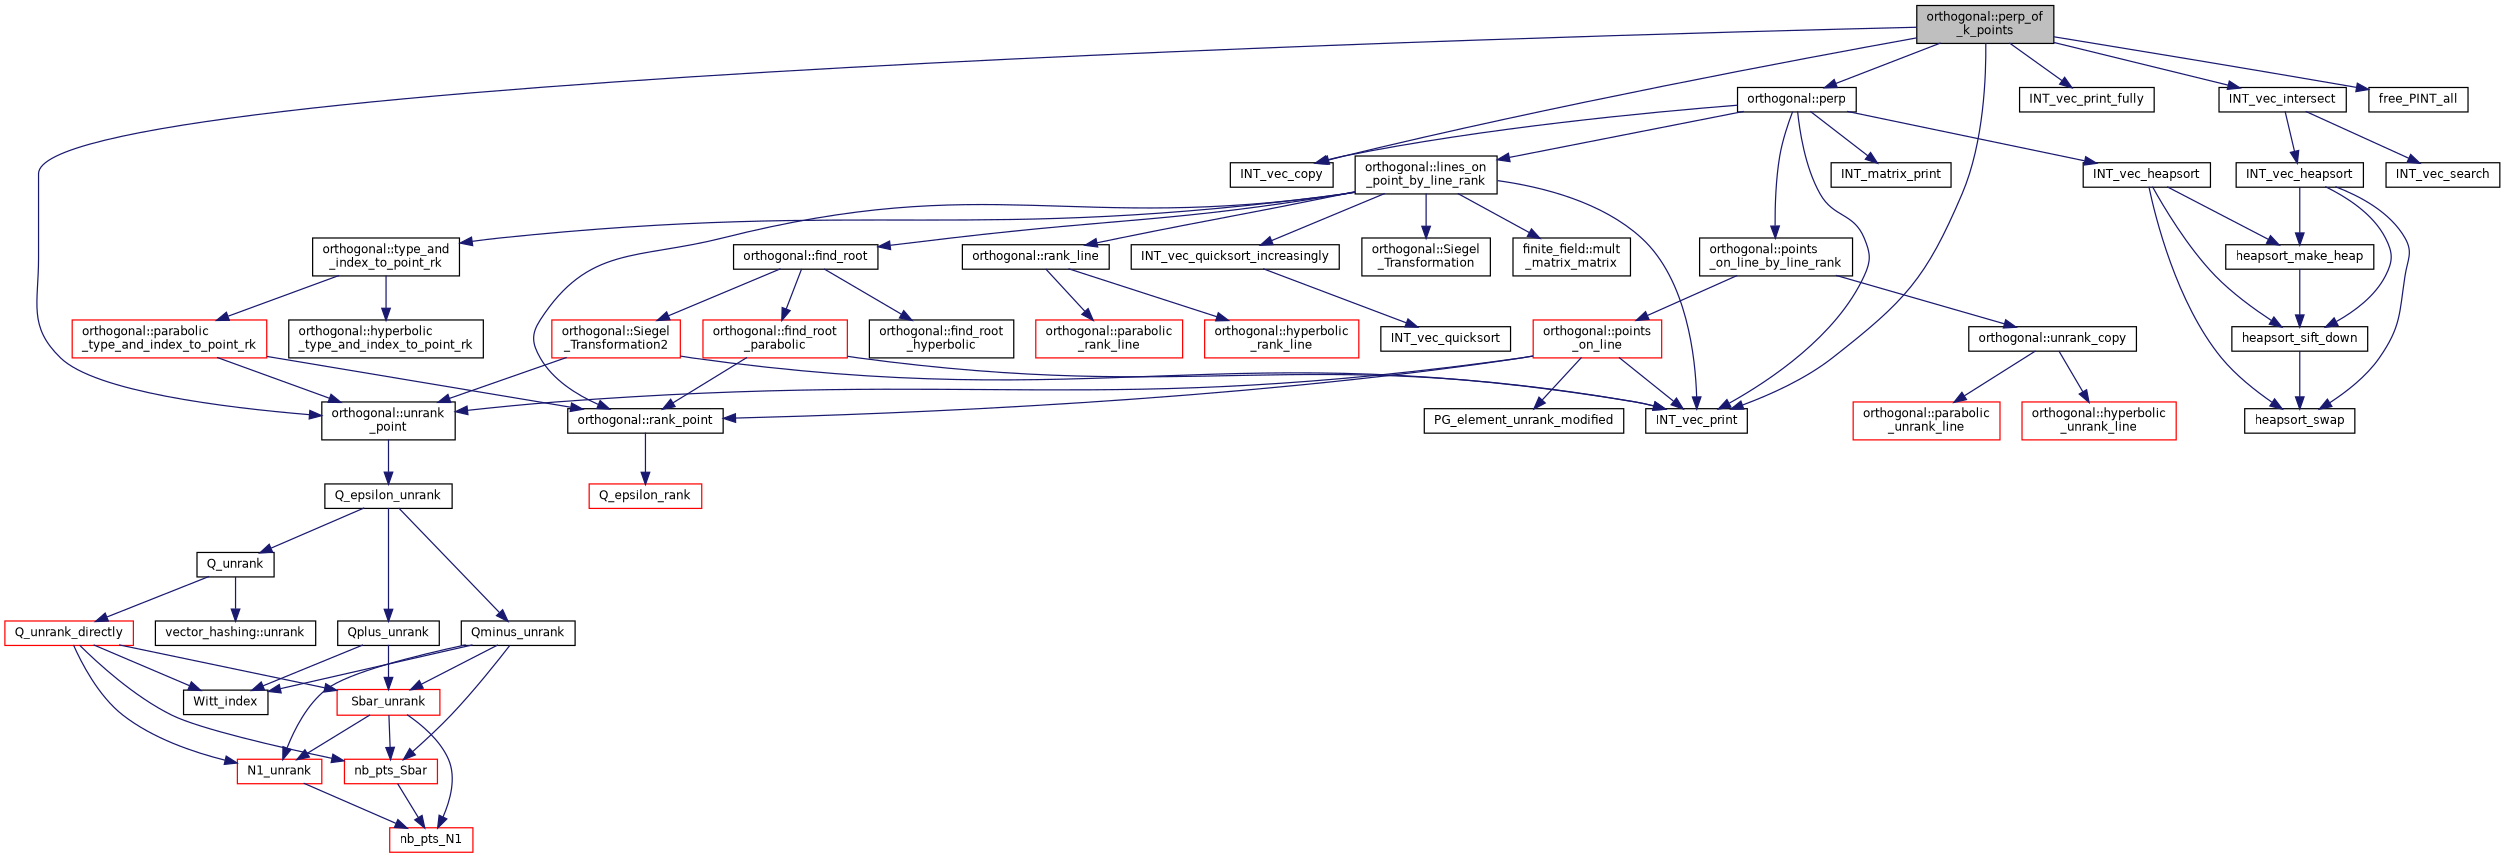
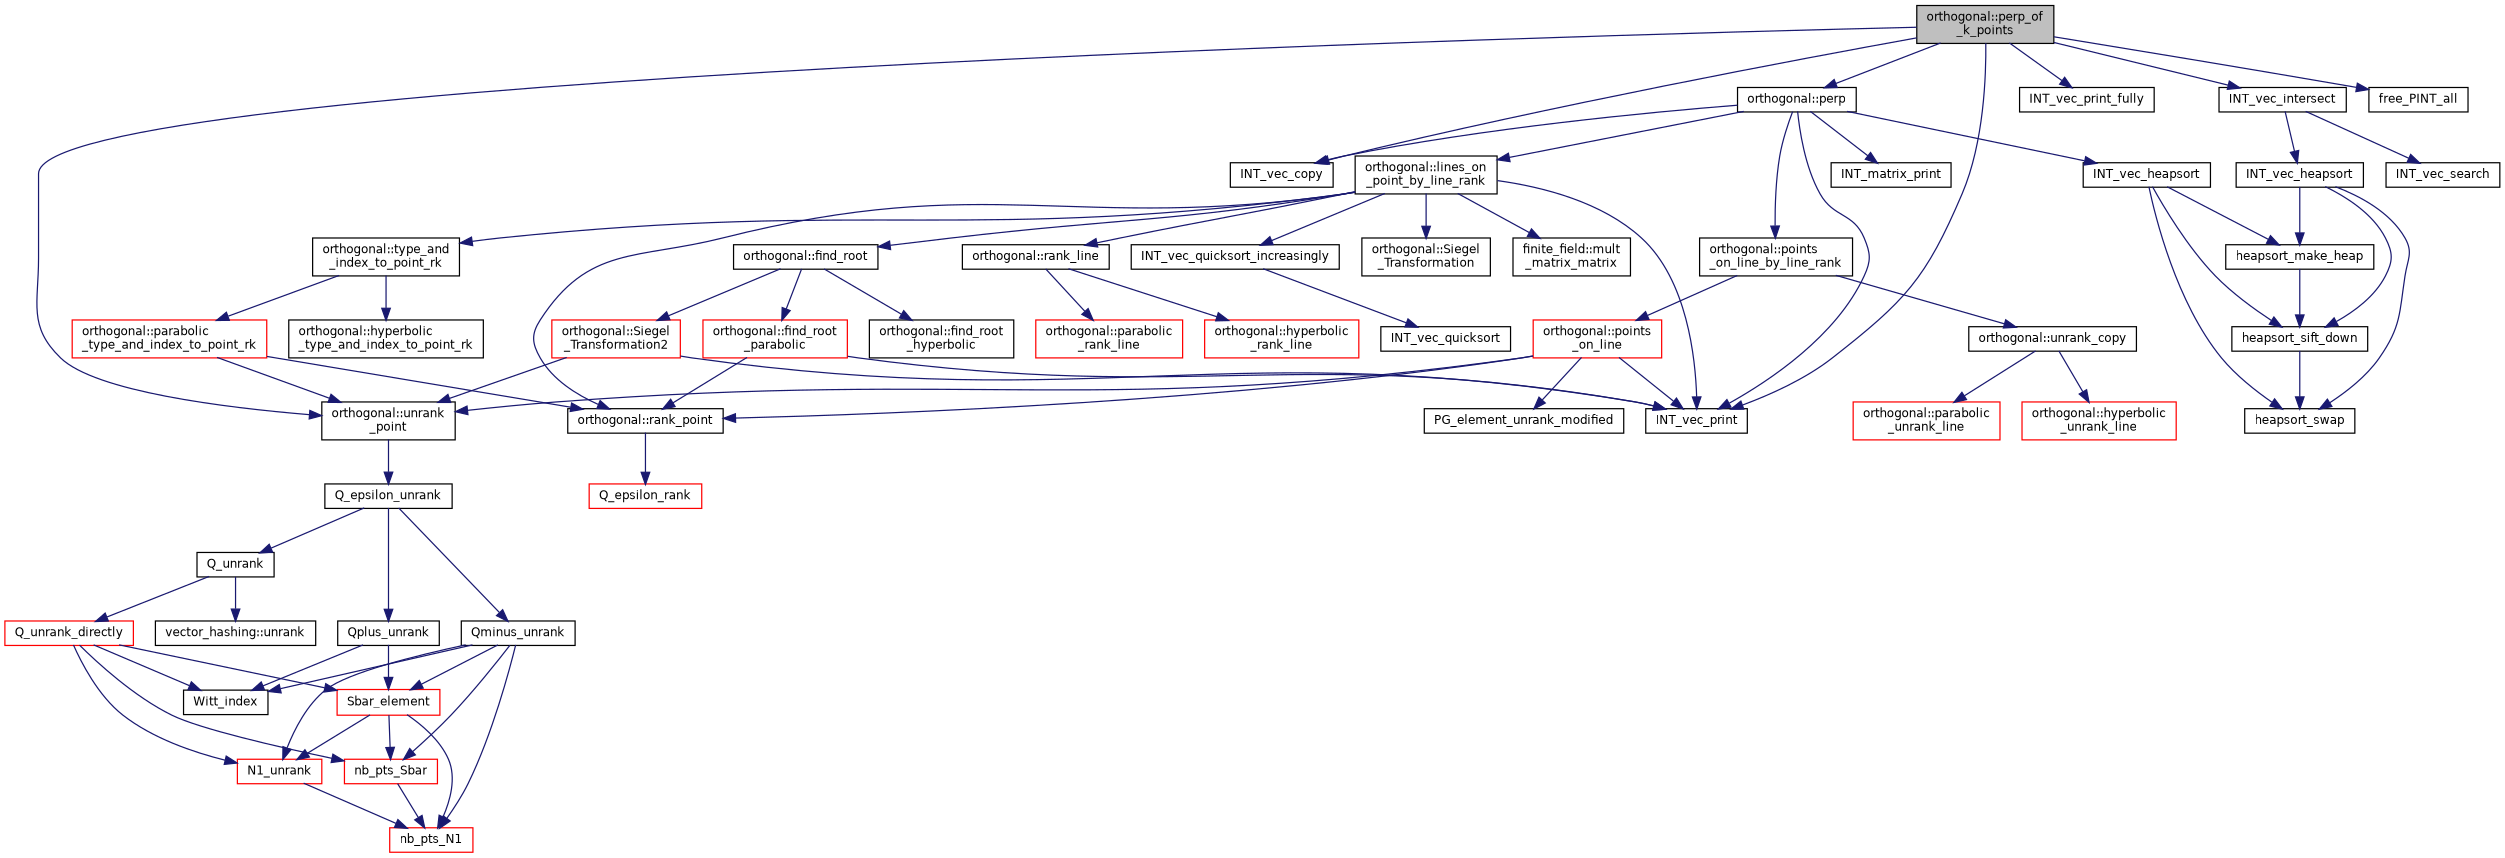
(388, 702) -> (388, 702)
none -> (489, 735)
